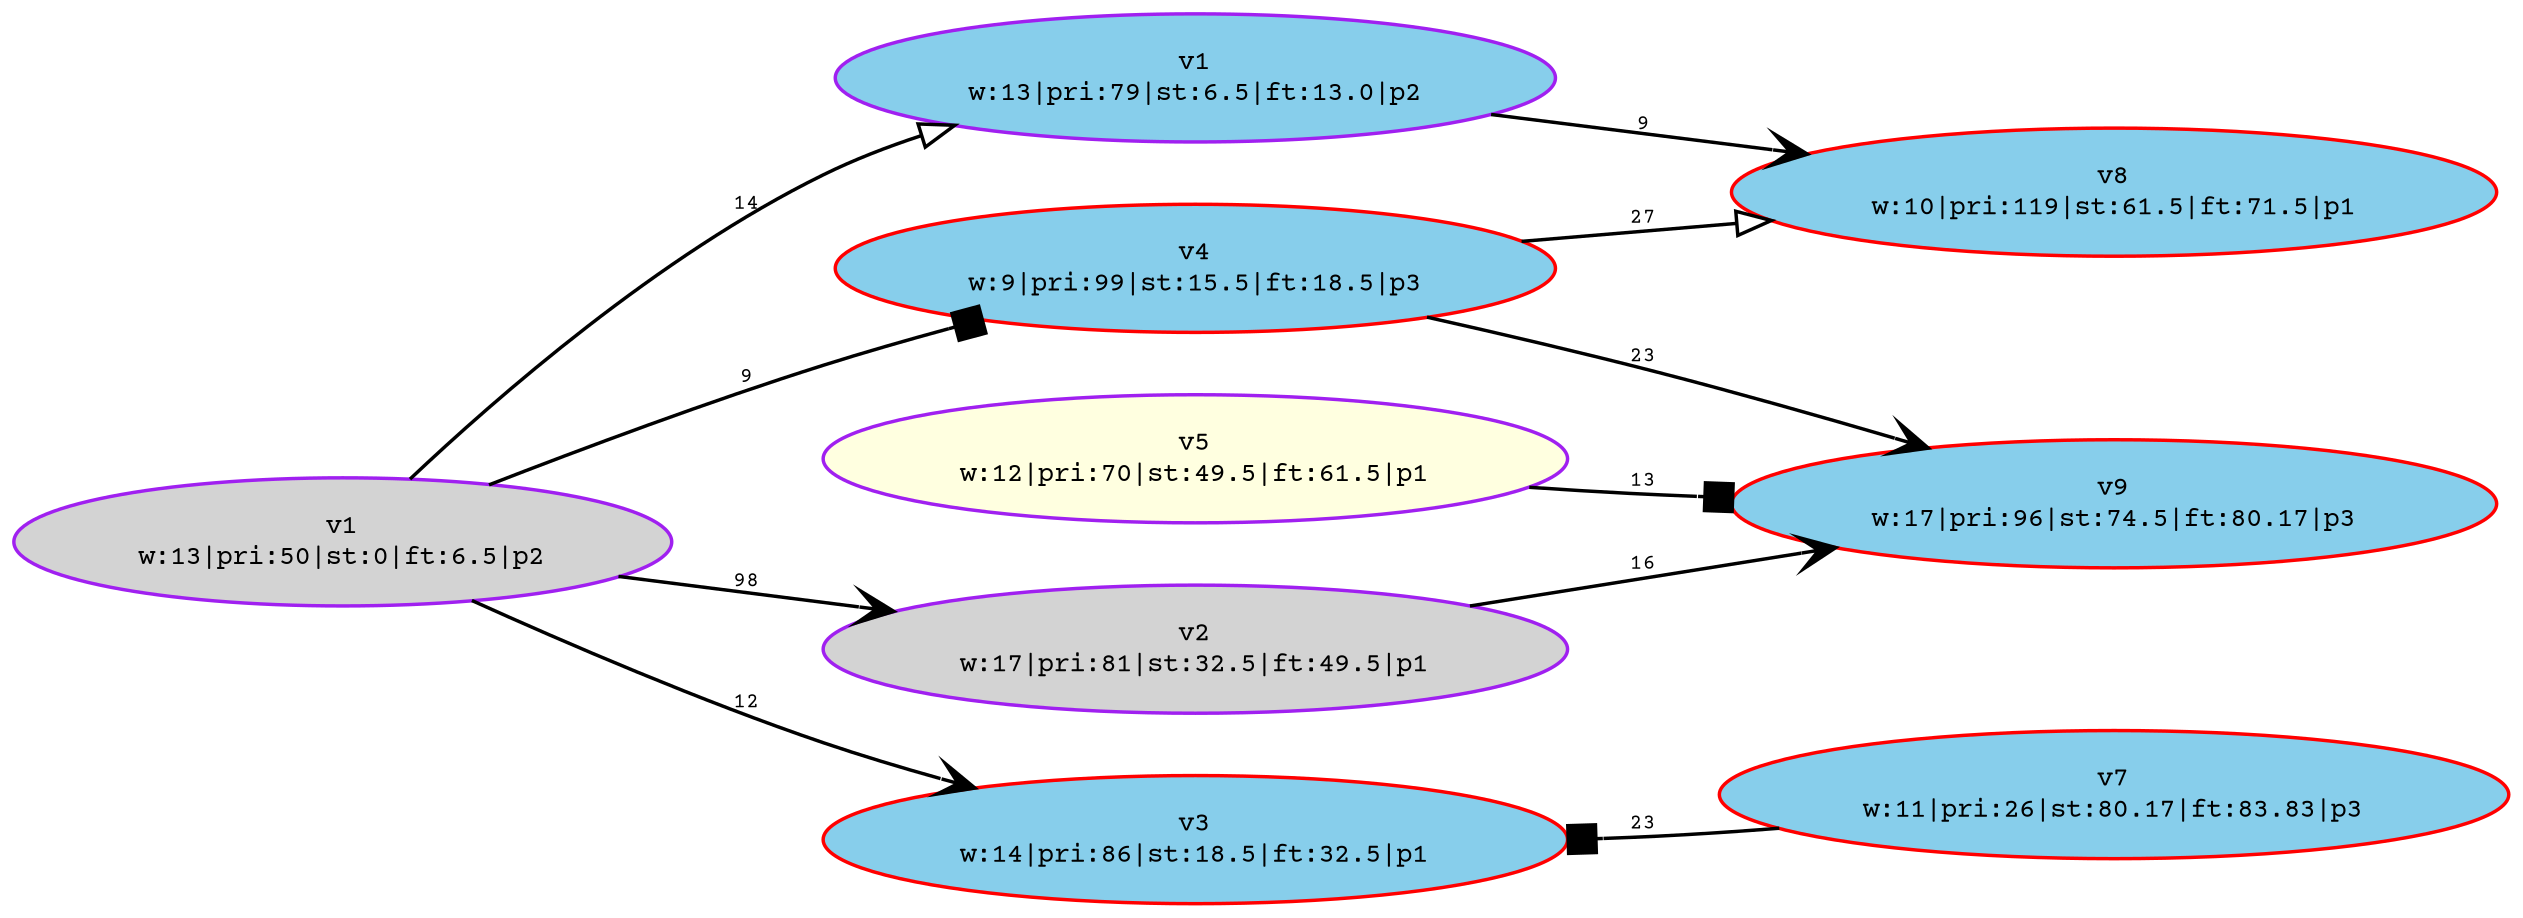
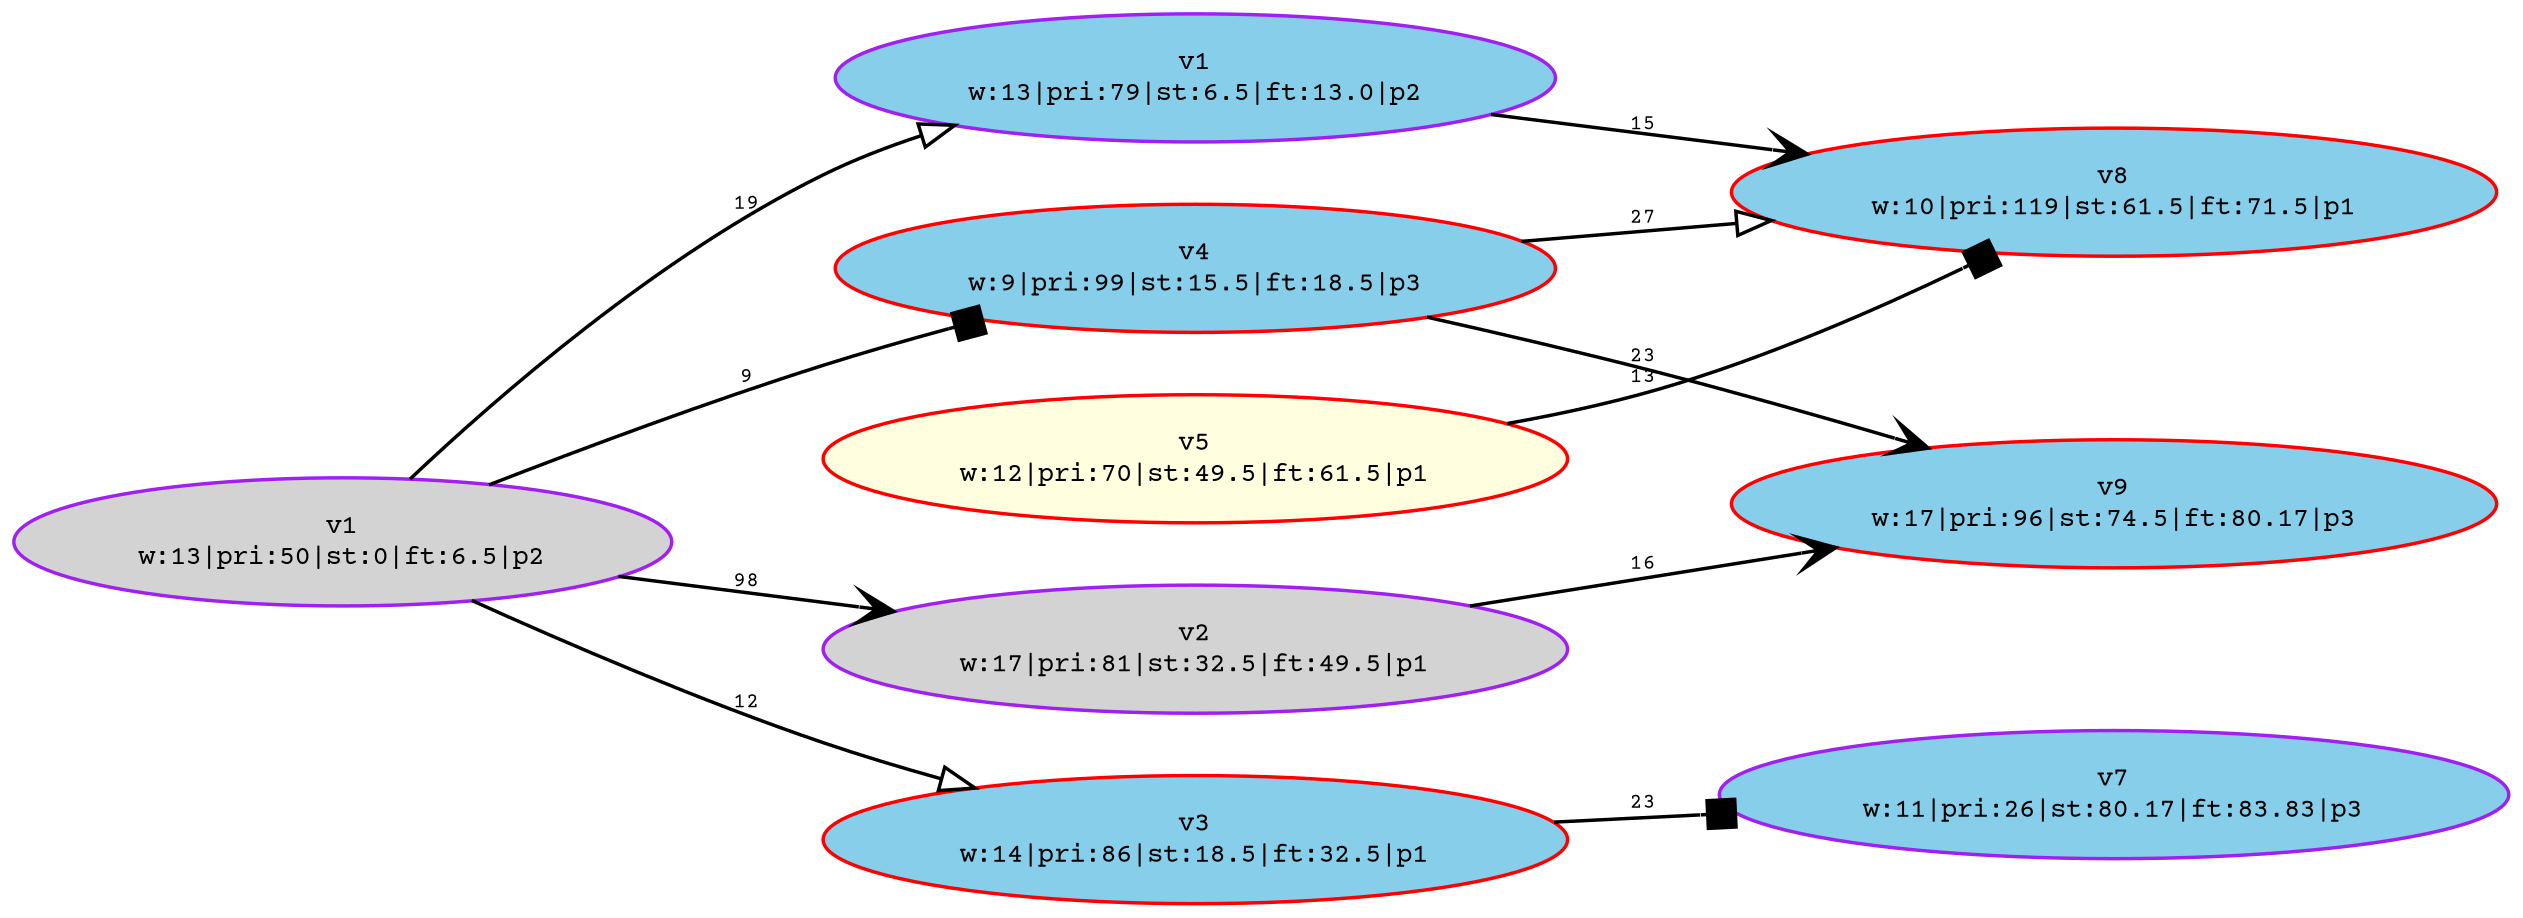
(1644, 125) -> (1644, 125)
(747, 204) -> (747, 204)
(1195, 459) -> (1195, 459)
(1613, 493) -> (1740, 363)
(703, 698) -> (703, 698)
(2114, 795) -> (2114, 795)
(1691, 834) -> (1627, 819)
